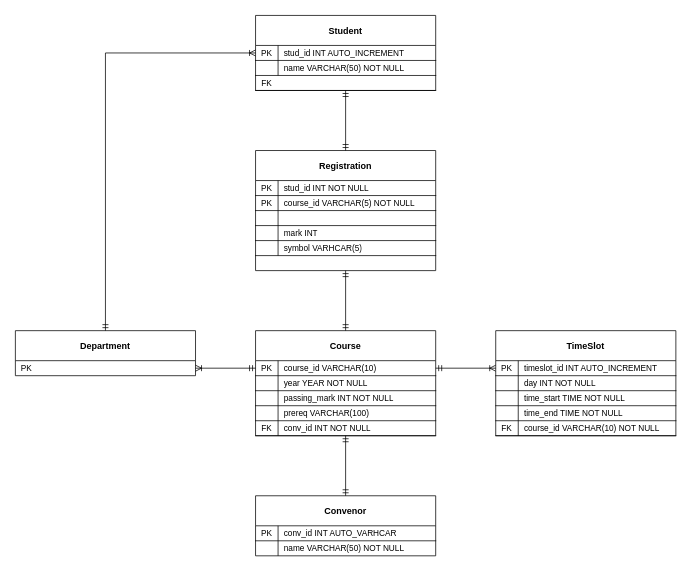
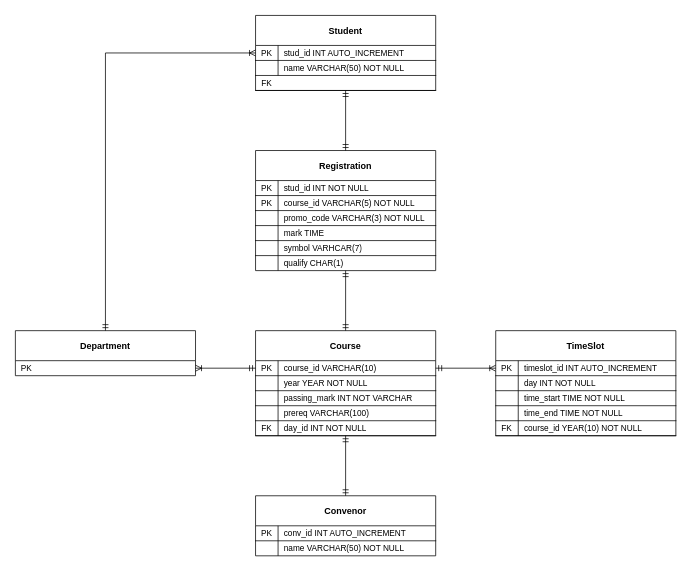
none -> (357, 218)
(301, 233) -> (304, 233)
(321, 248) -> (321, 248)
none -> (357, 263)
(337, 398) -> (344, 398)
(326, 428) -> (323, 428)
(589, 428) -> (582, 428)
(336, 533) -> (340, 533)
